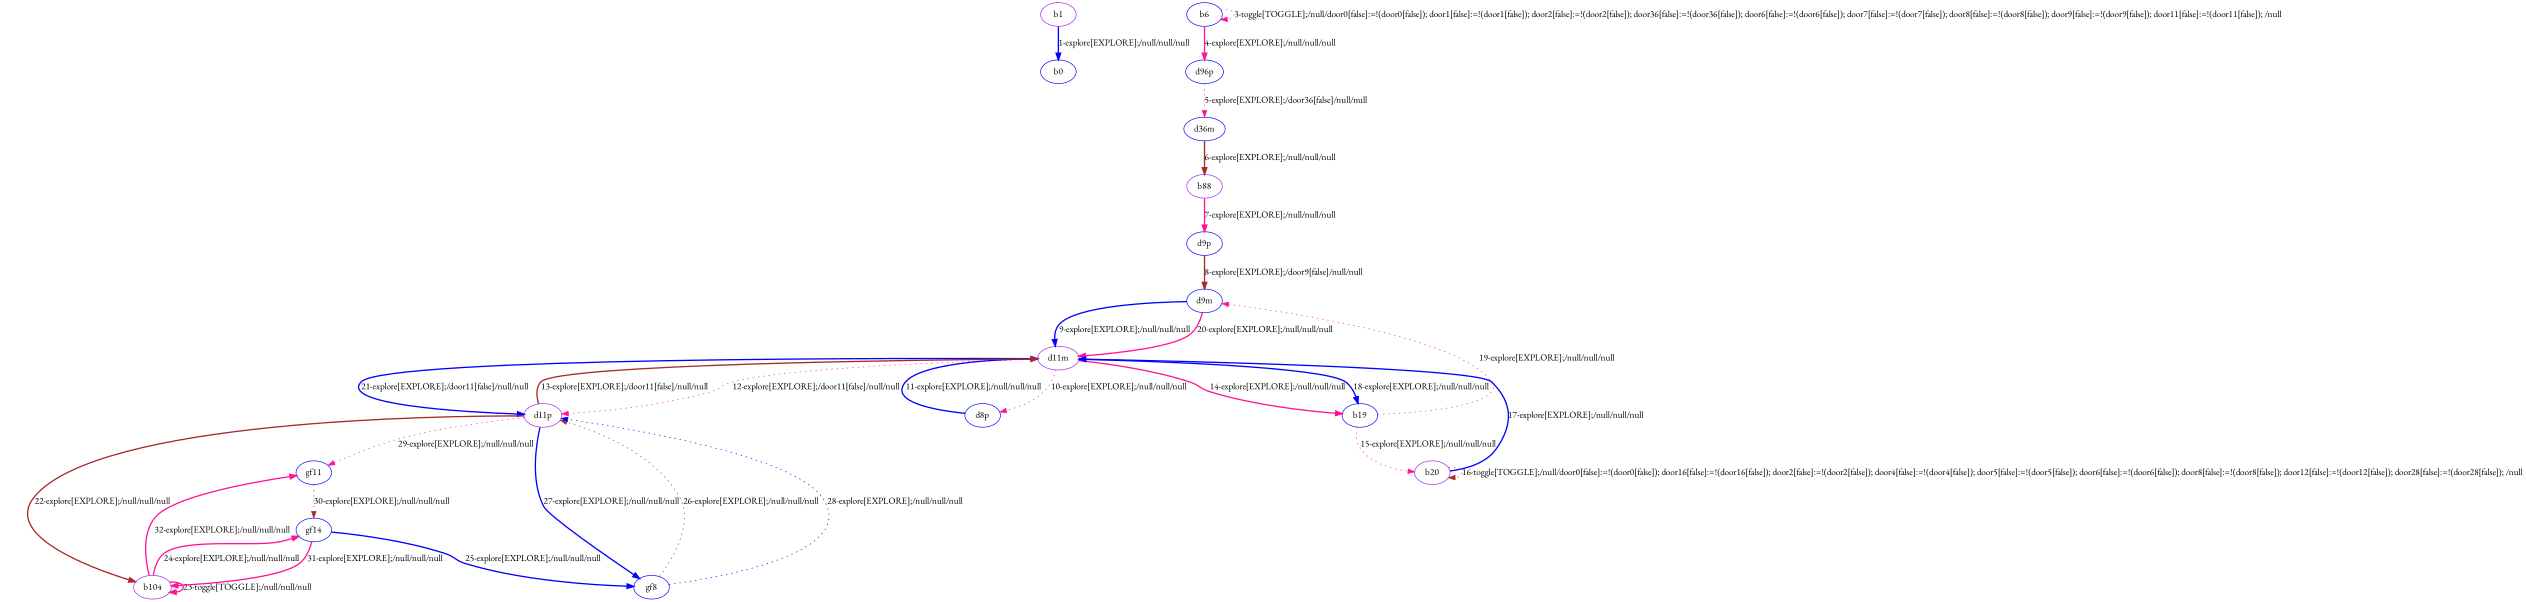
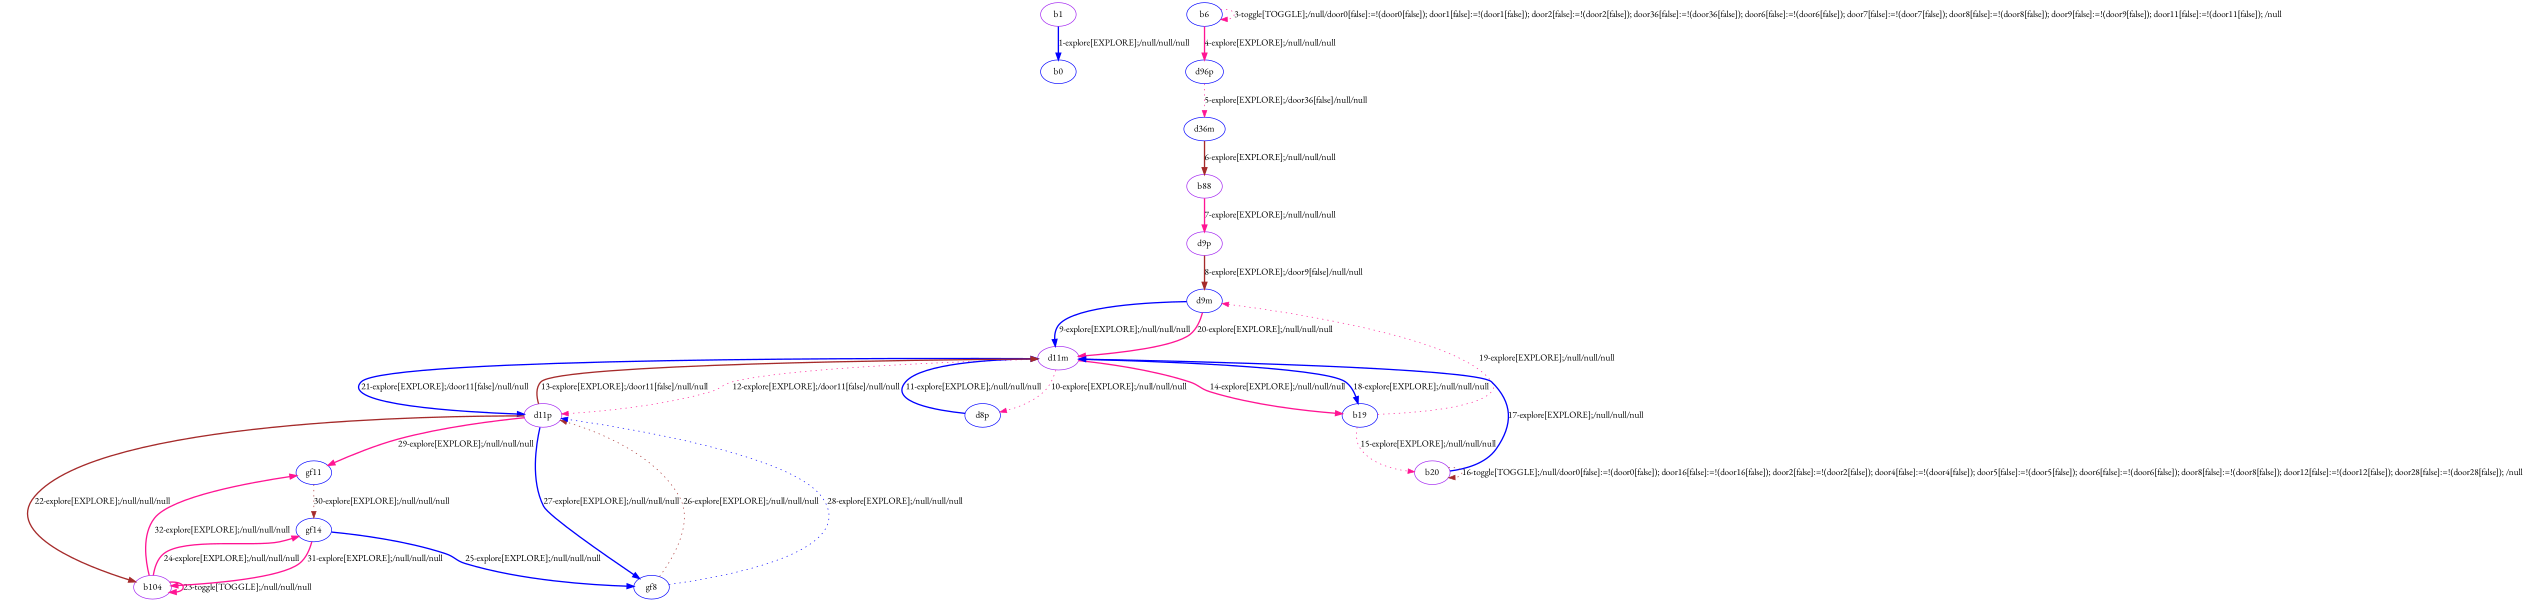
(1205, 244) -> (1205, 244)
(427, 432) -> (427, 432)
